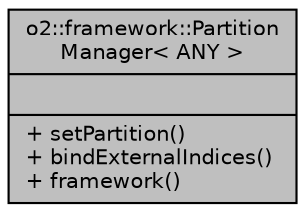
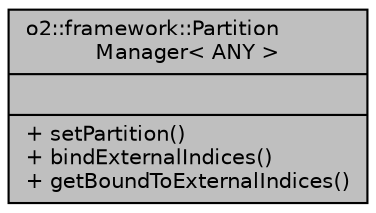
(104, 182) -> (188, 182)
